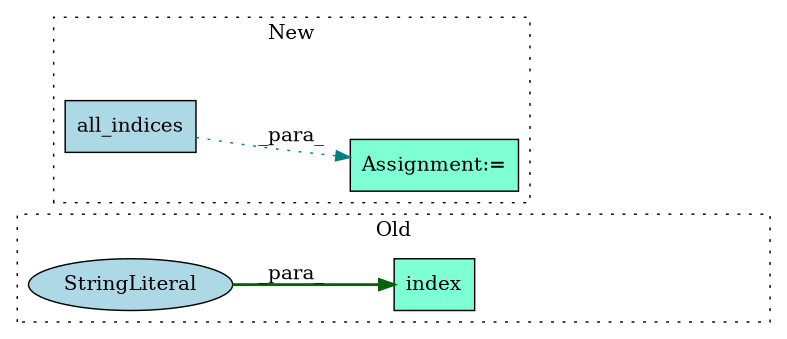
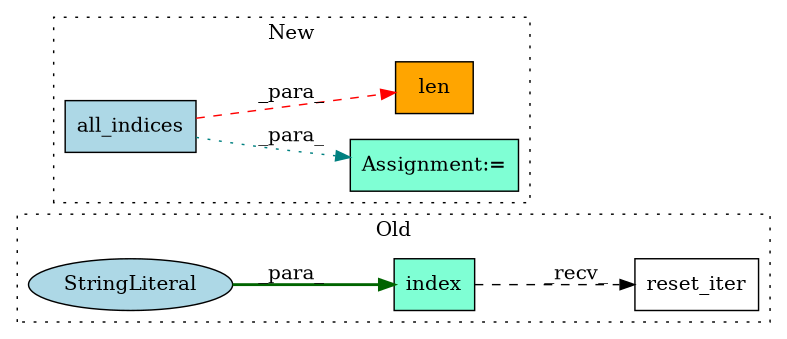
none -> (434, 88)
none -> (697, 285)
